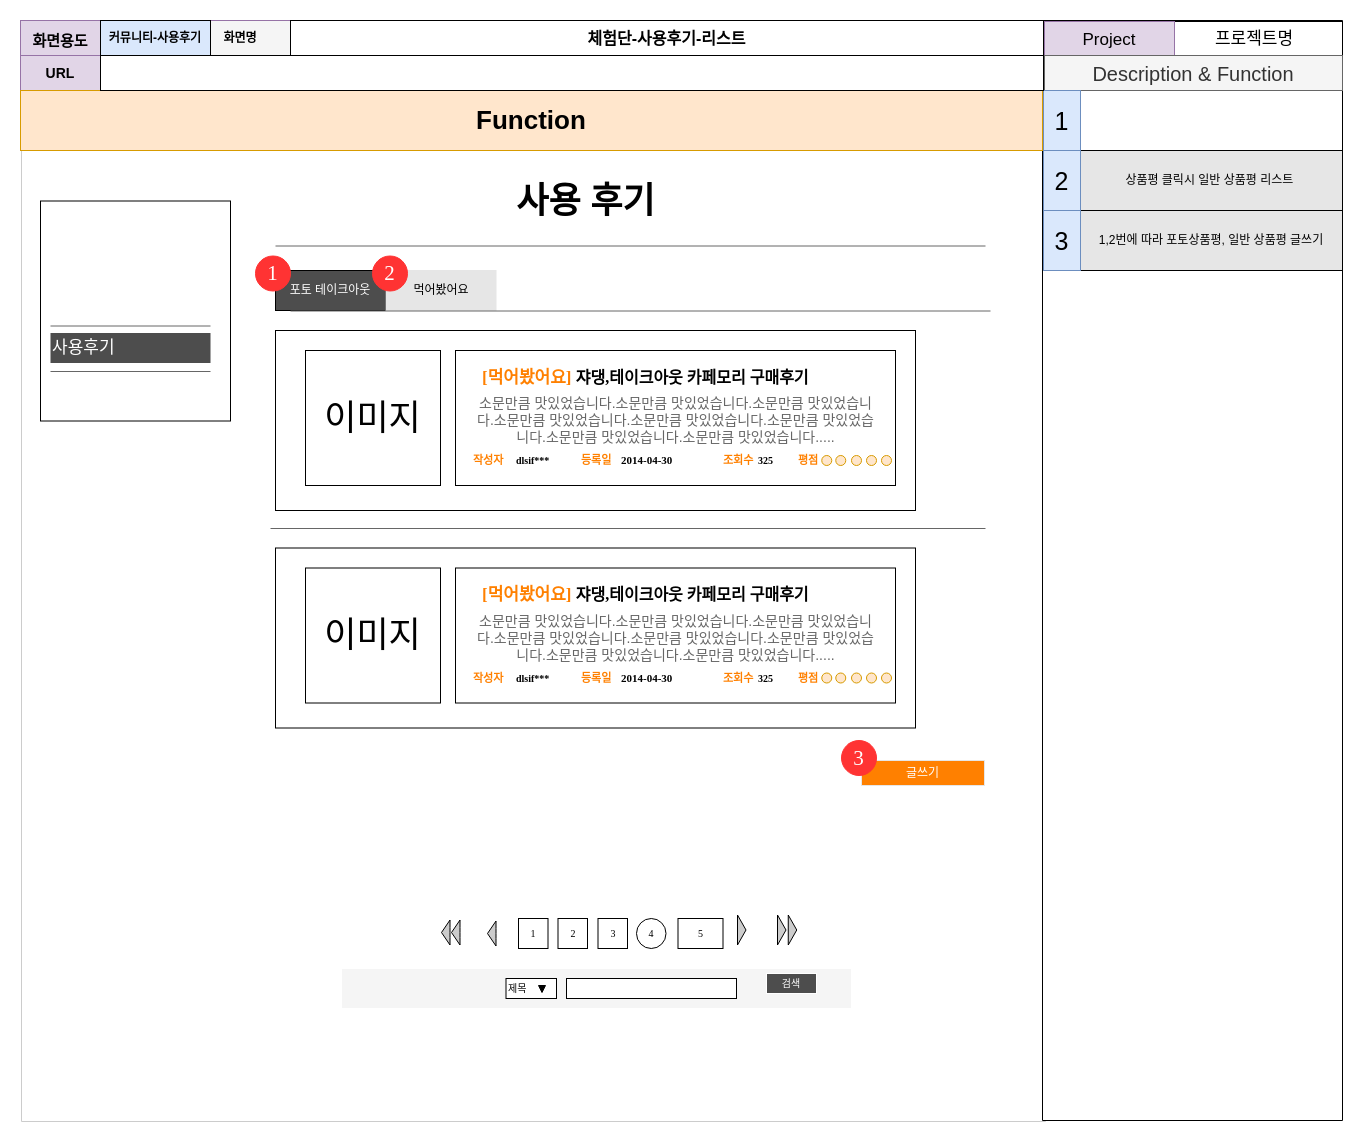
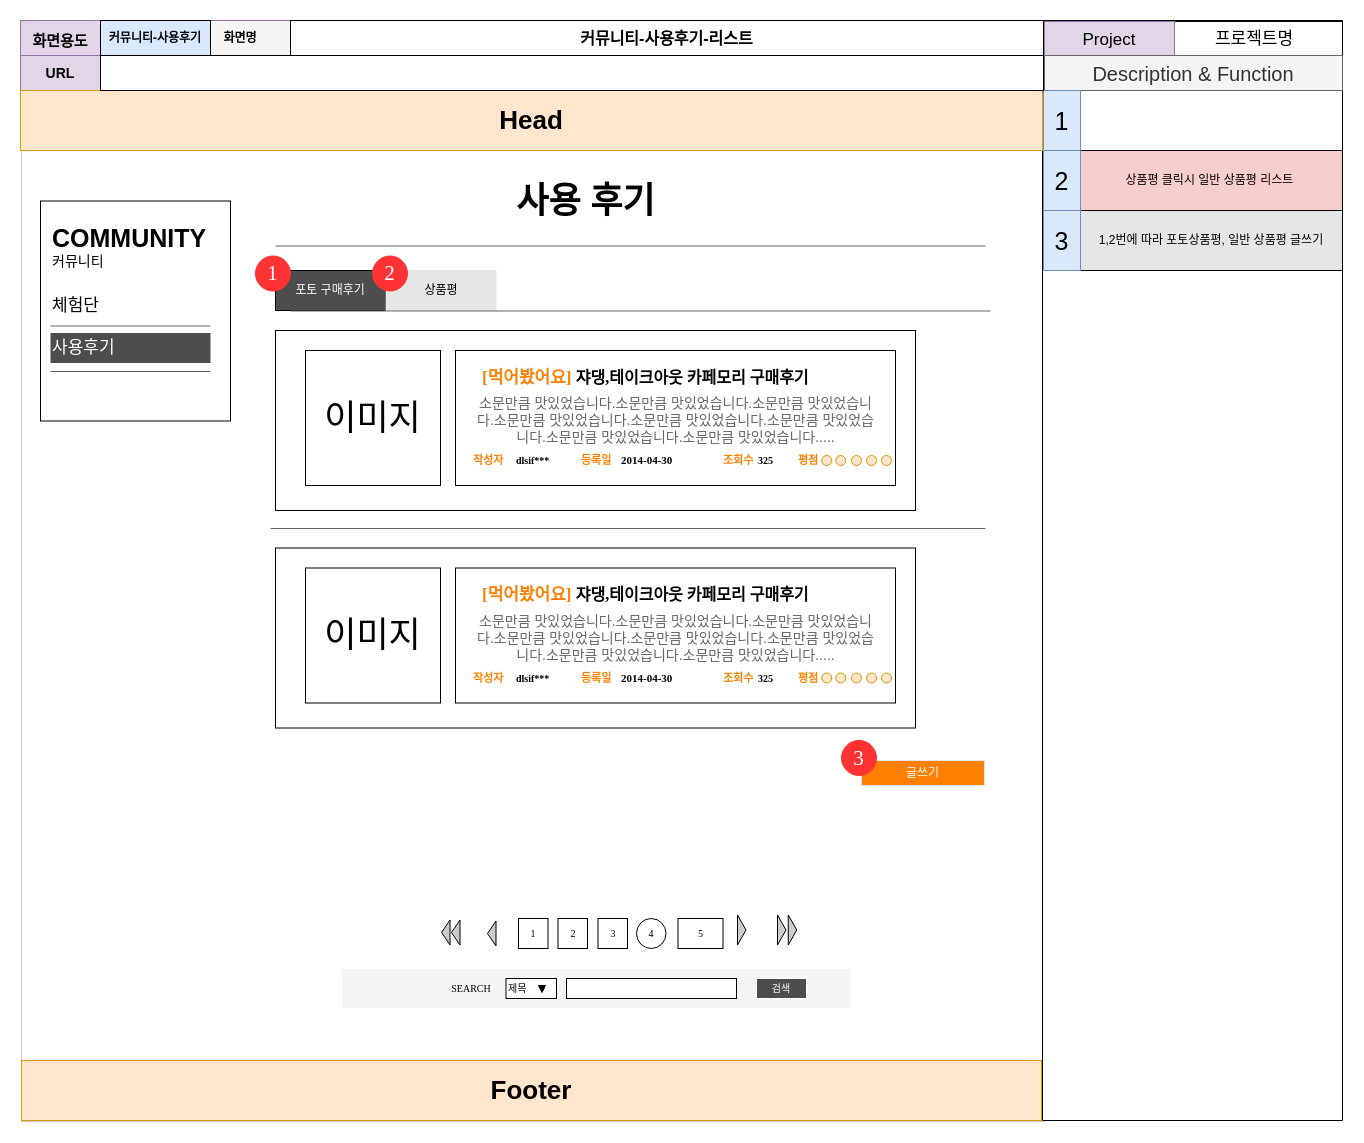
(667, 39) -> (667, 39)
(532, 121) -> (532, 121)
(1212, 181) -> (1212, 181)
none -> (136, 246)
(331, 291) -> (331, 291)
(442, 291) -> (442, 291)
none -> (131, 306)
(792, 984) -> (782, 989)
none -> (472, 989)
none -> (532, 1091)
